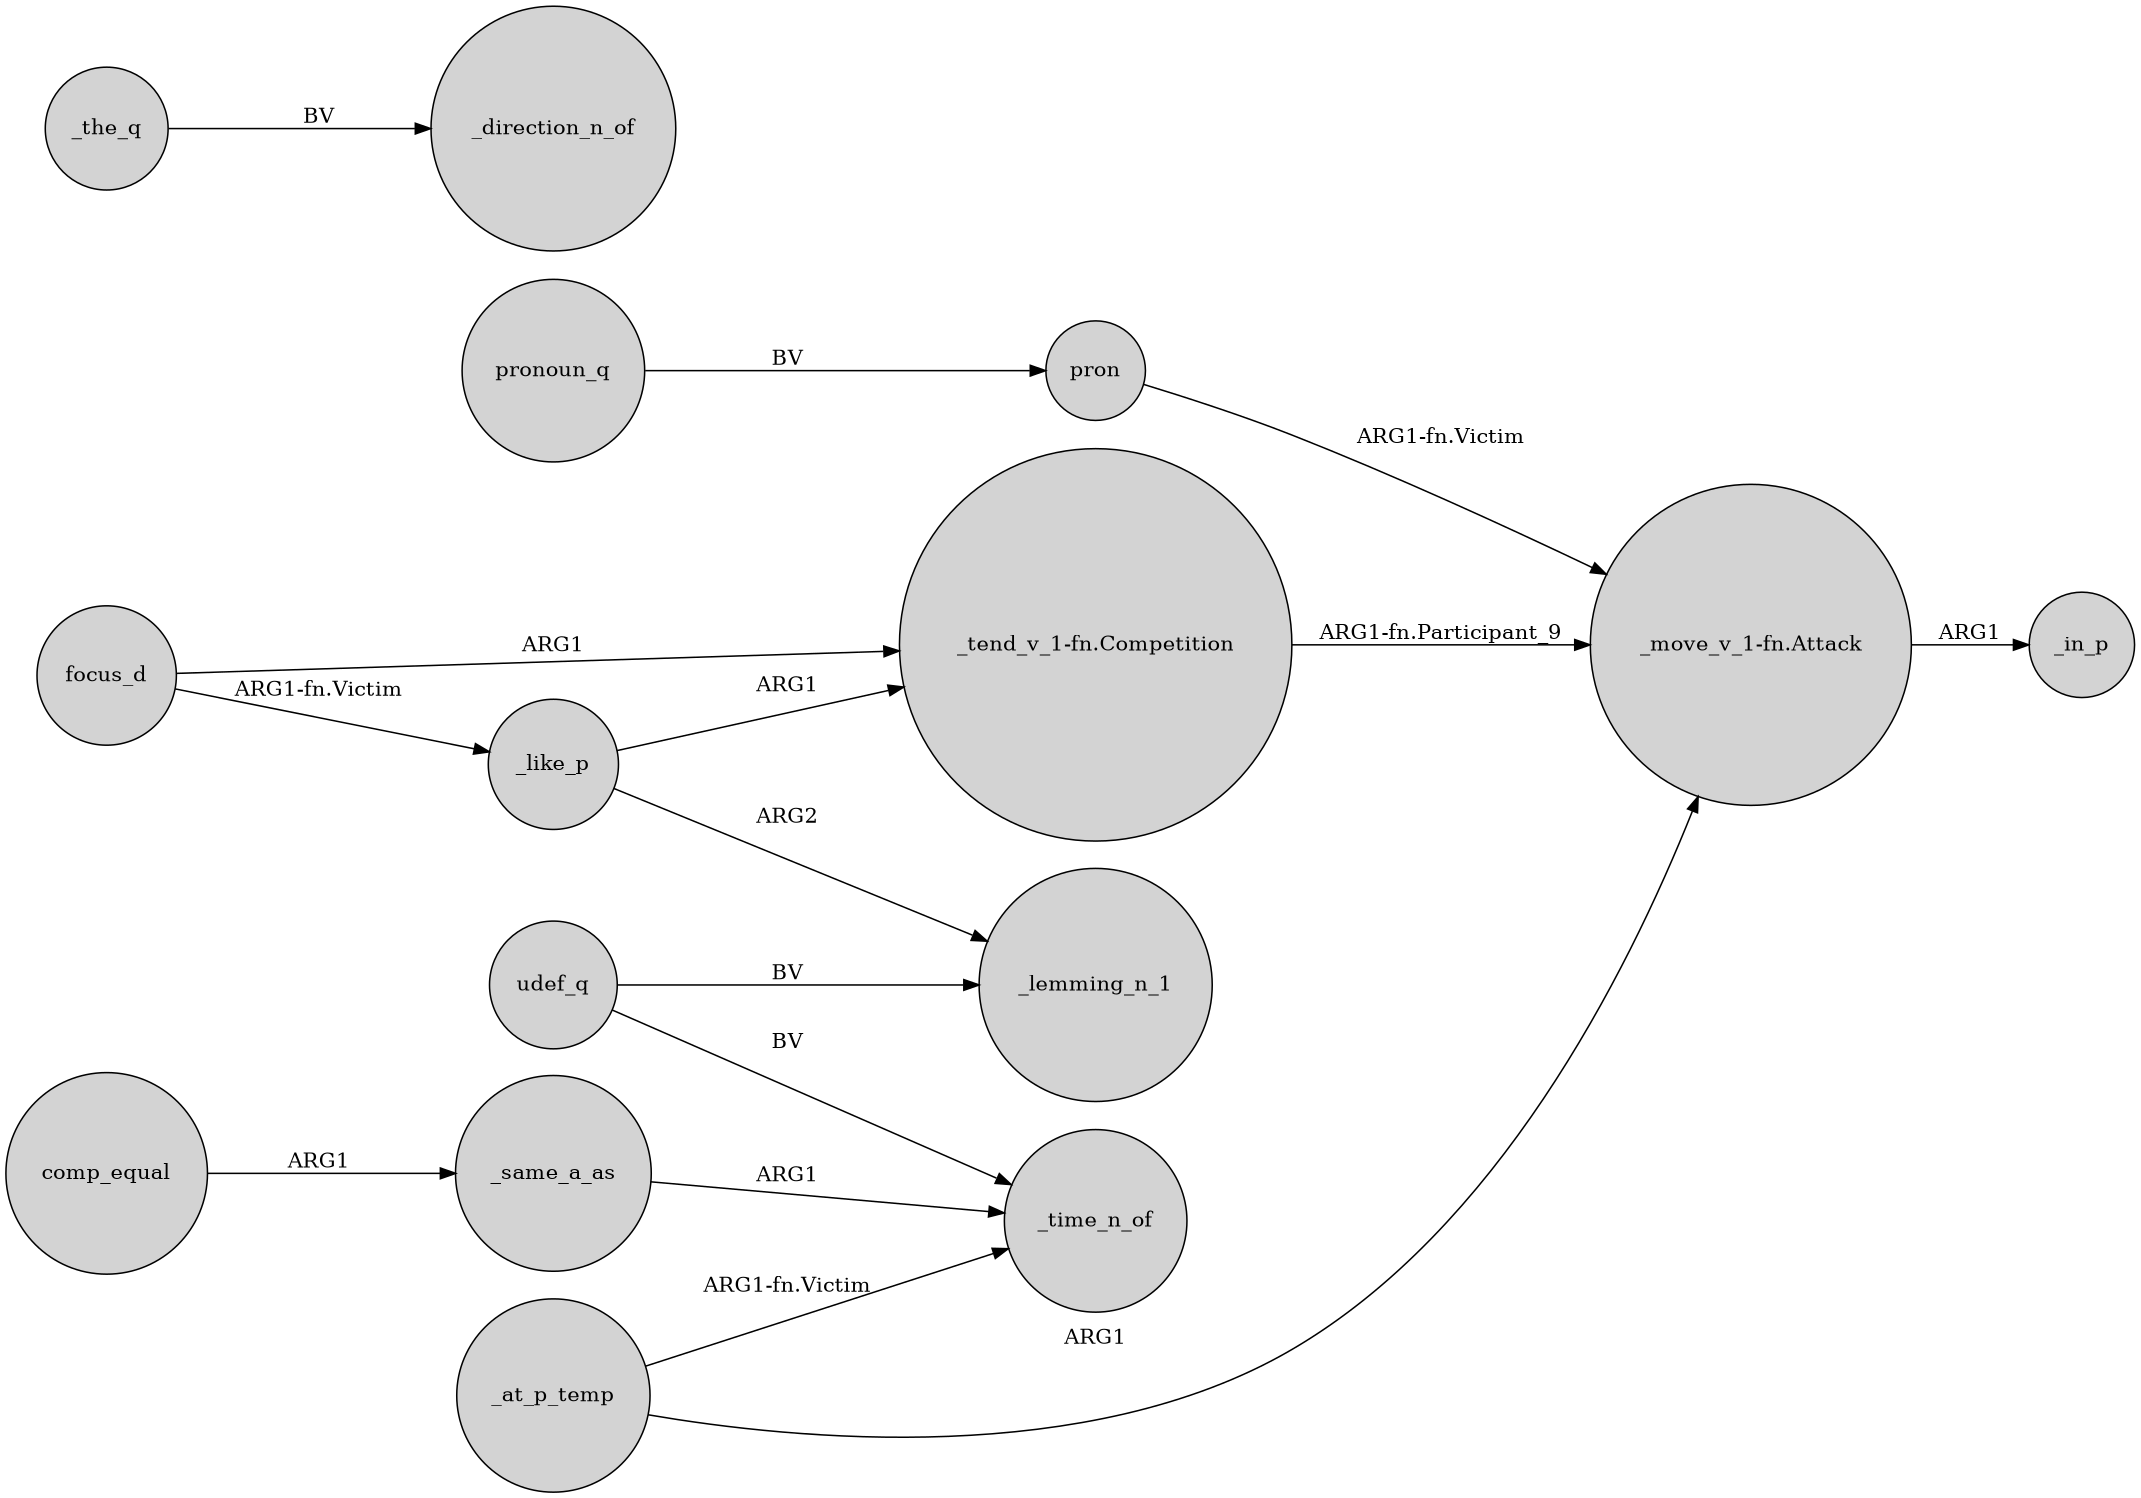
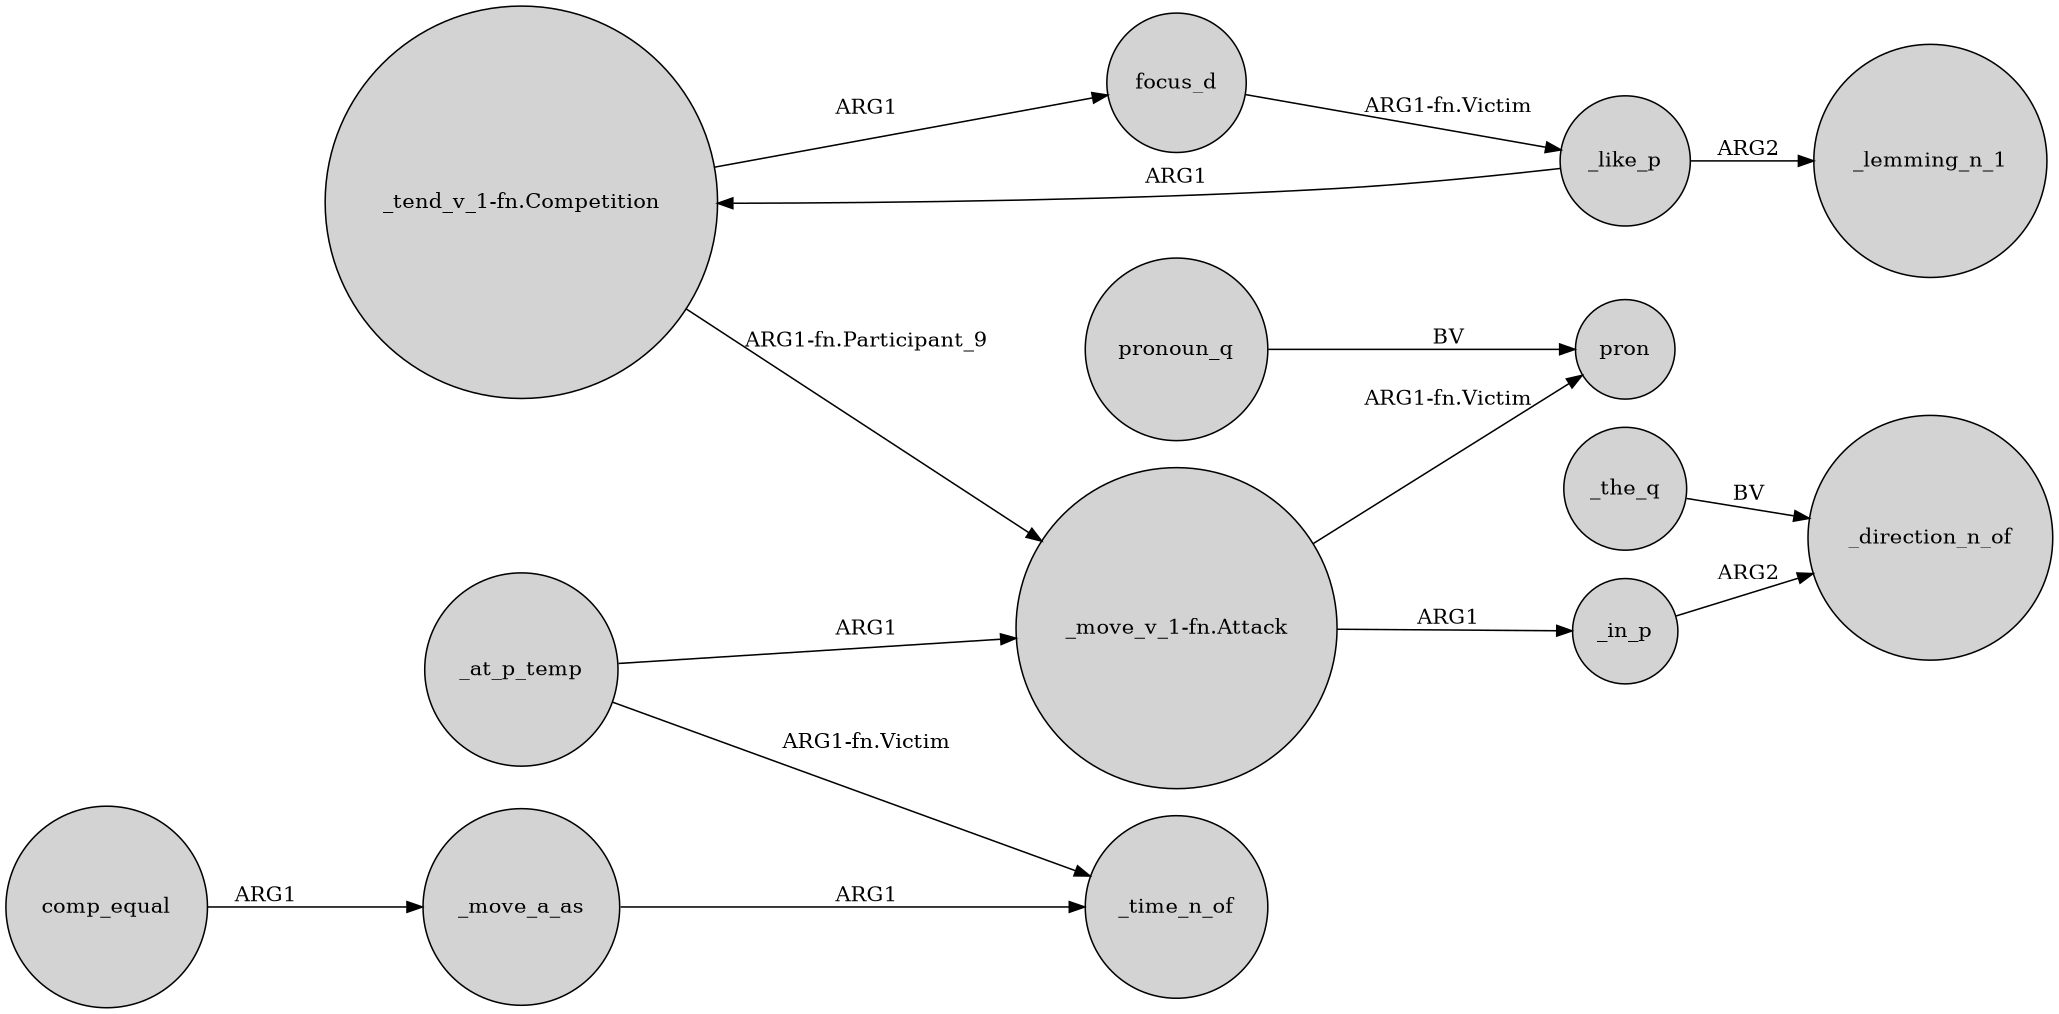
(1371, 468) -> (1441, 464)
none -> (1737, 597)
(530, 662) -> (904, 133)
(553, 985) -> none
(553, 1173) -> (521, 907)
